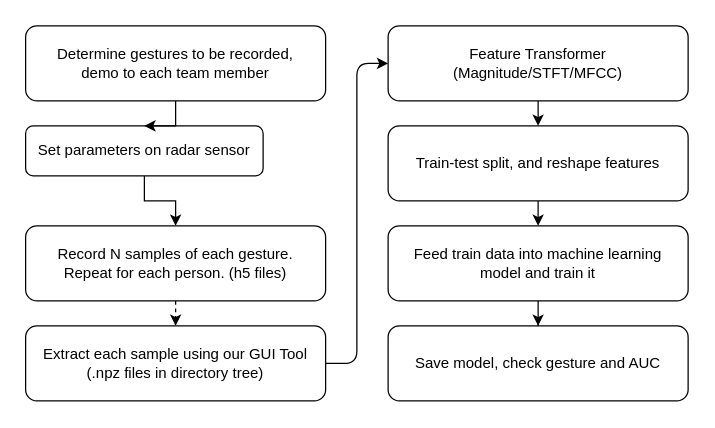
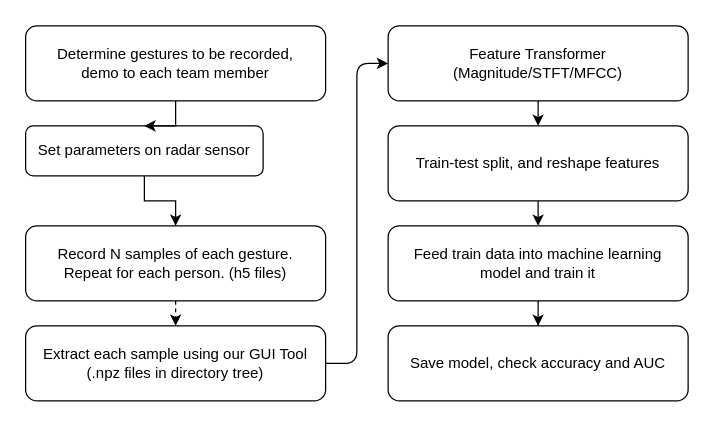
(538, 363) -> (538, 363)
